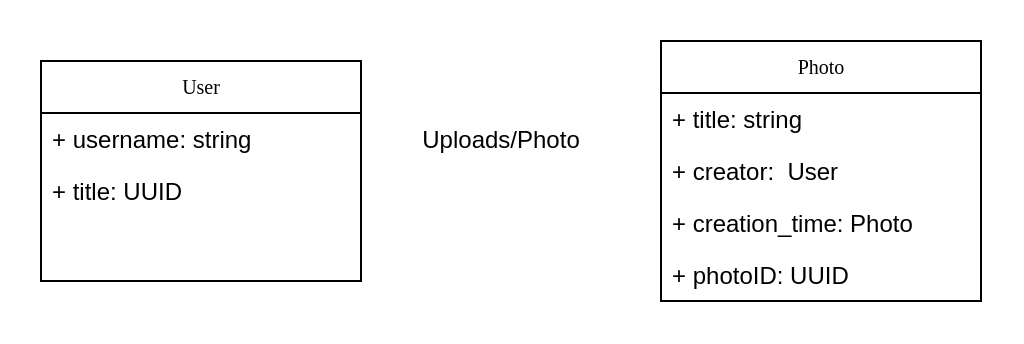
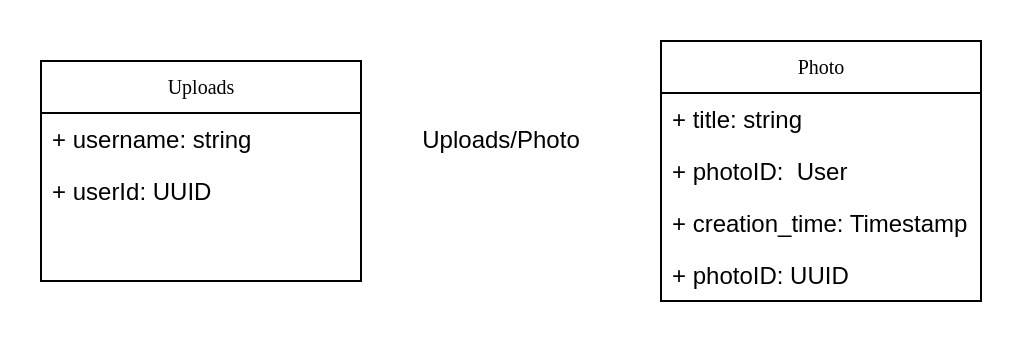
(202, 87) -> (202, 87)
(771, 173) -> (771, 173)
(125, 193) -> (138, 193)
(805, 225) -> (823, 240)
